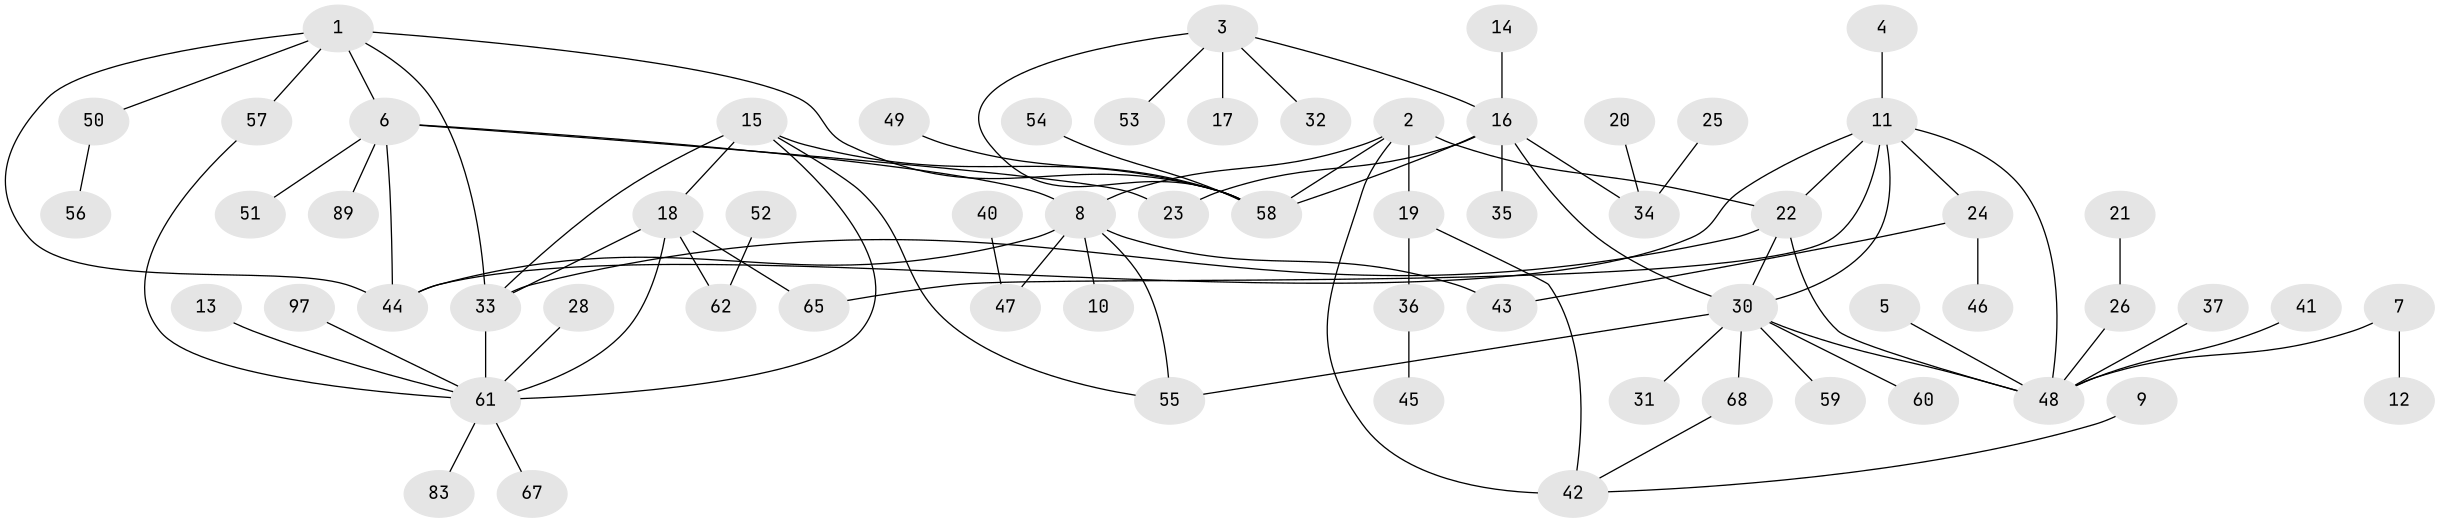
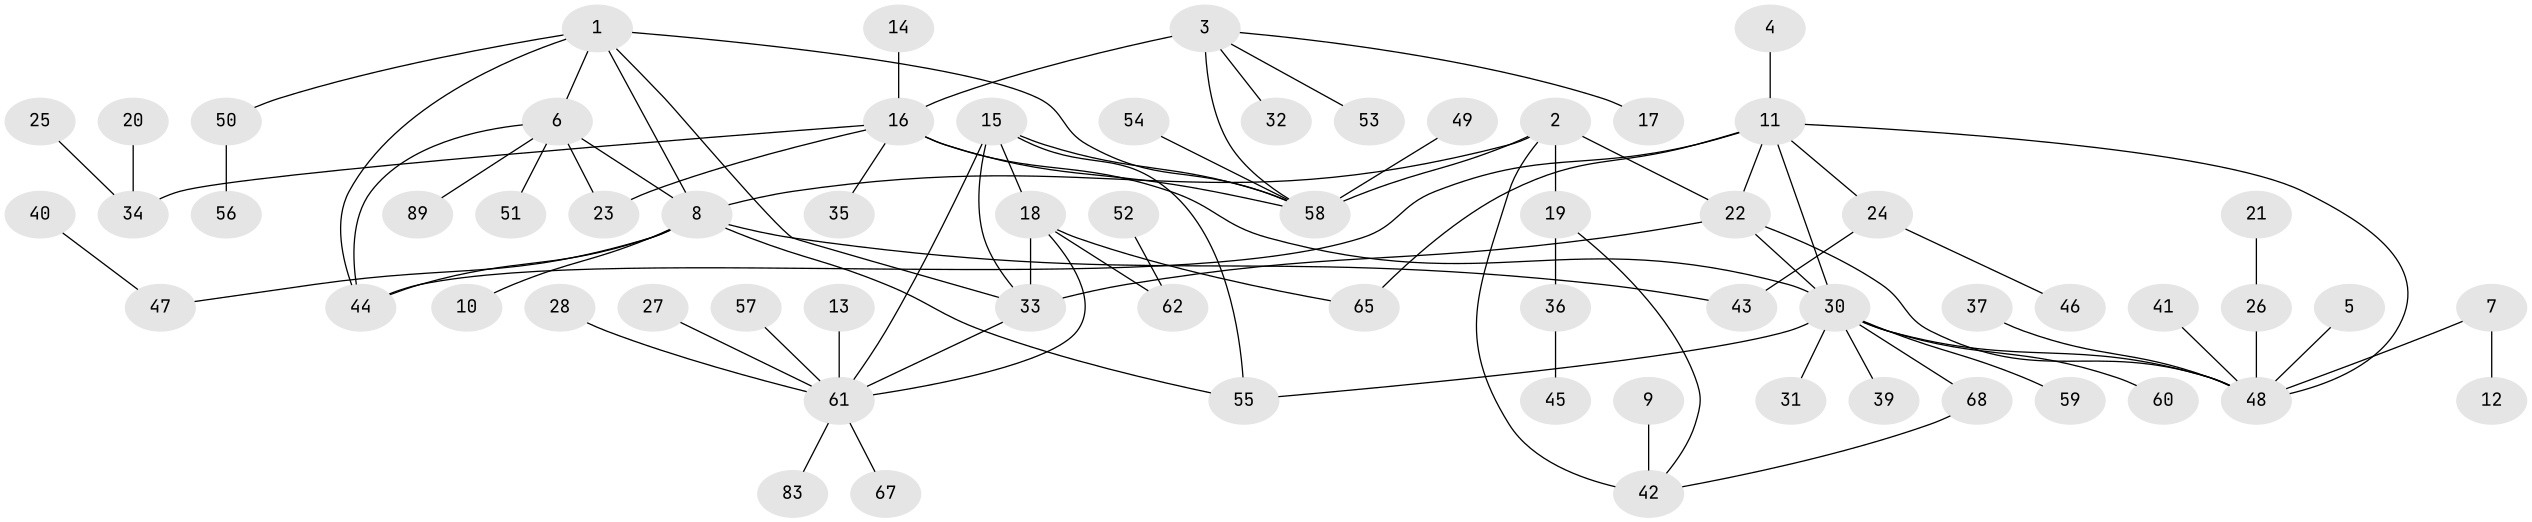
(297, 75) -> (647, 122)
(299, 308) -> (653, 308)
none -> (1884, 401)
